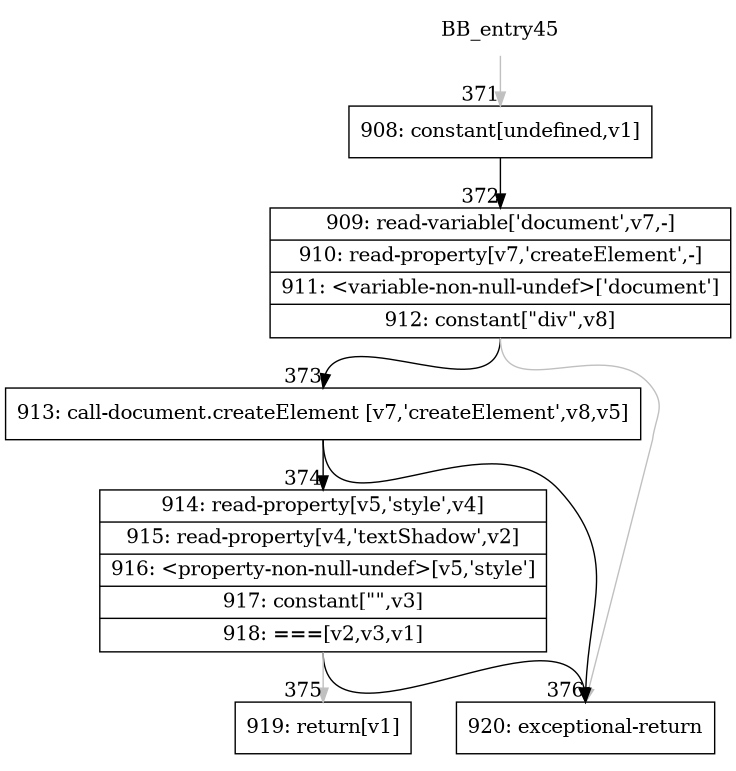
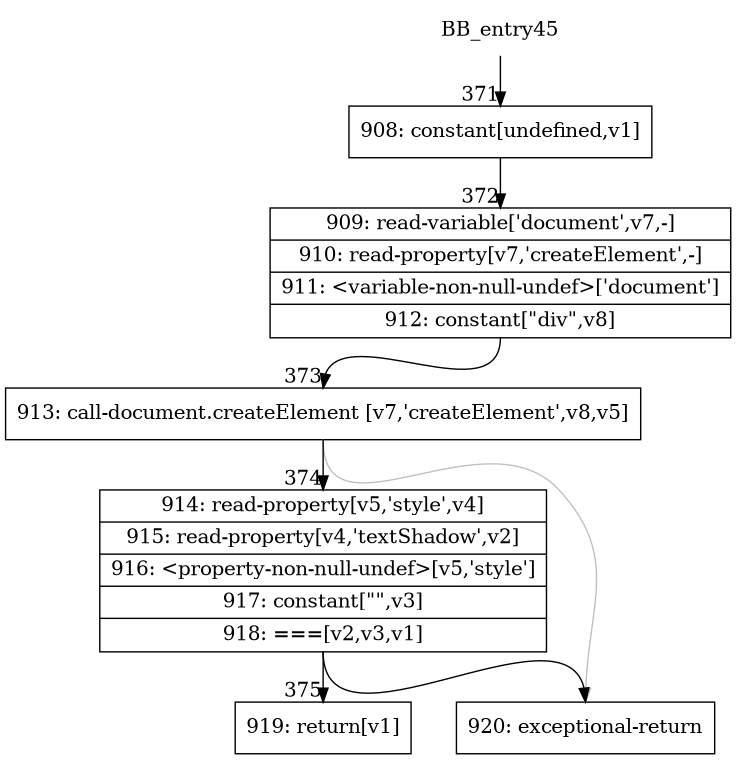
(500, 74) -> (500, 74)
(650, 452) -> none
(533, 473) -> (533, 473)
(323, 678) -> (323, 678)
